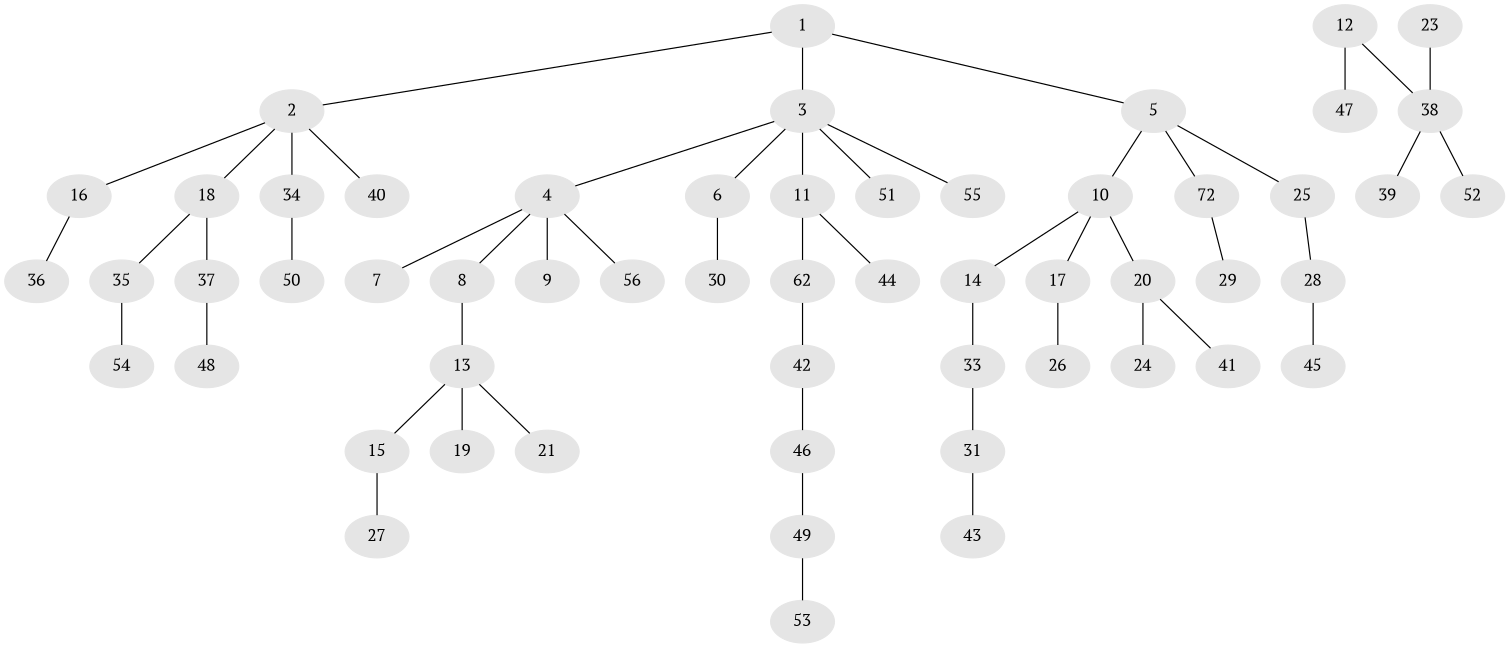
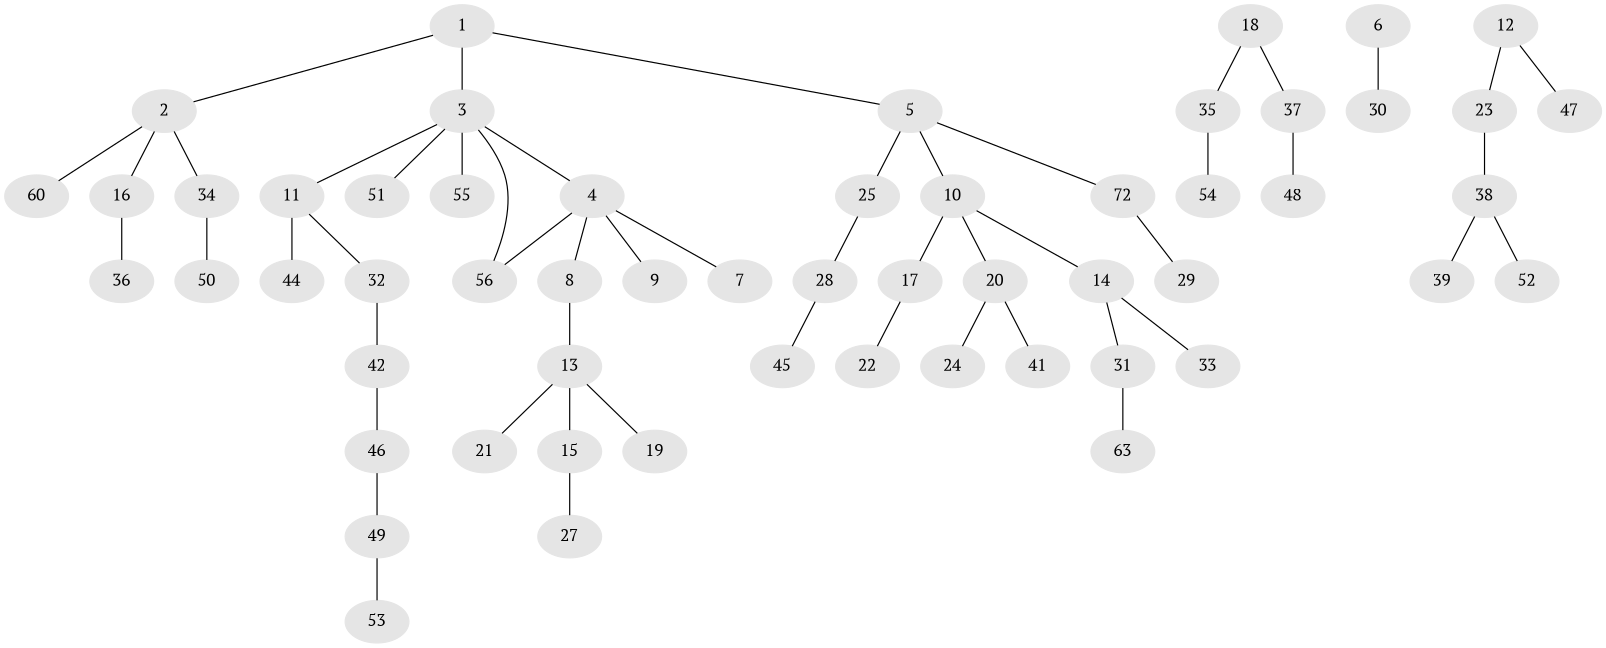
(1387, 68) -> (1495, 69)
(250, 154) -> none
(760, 154) -> (508, 193)
(377, 196) -> (37, 196)
(803, 281) -> (377, 281)
(1058, 366) -> (868, 366)
(973, 409) -> (1112, 324)
(973, 537) -> (1123, 452)
